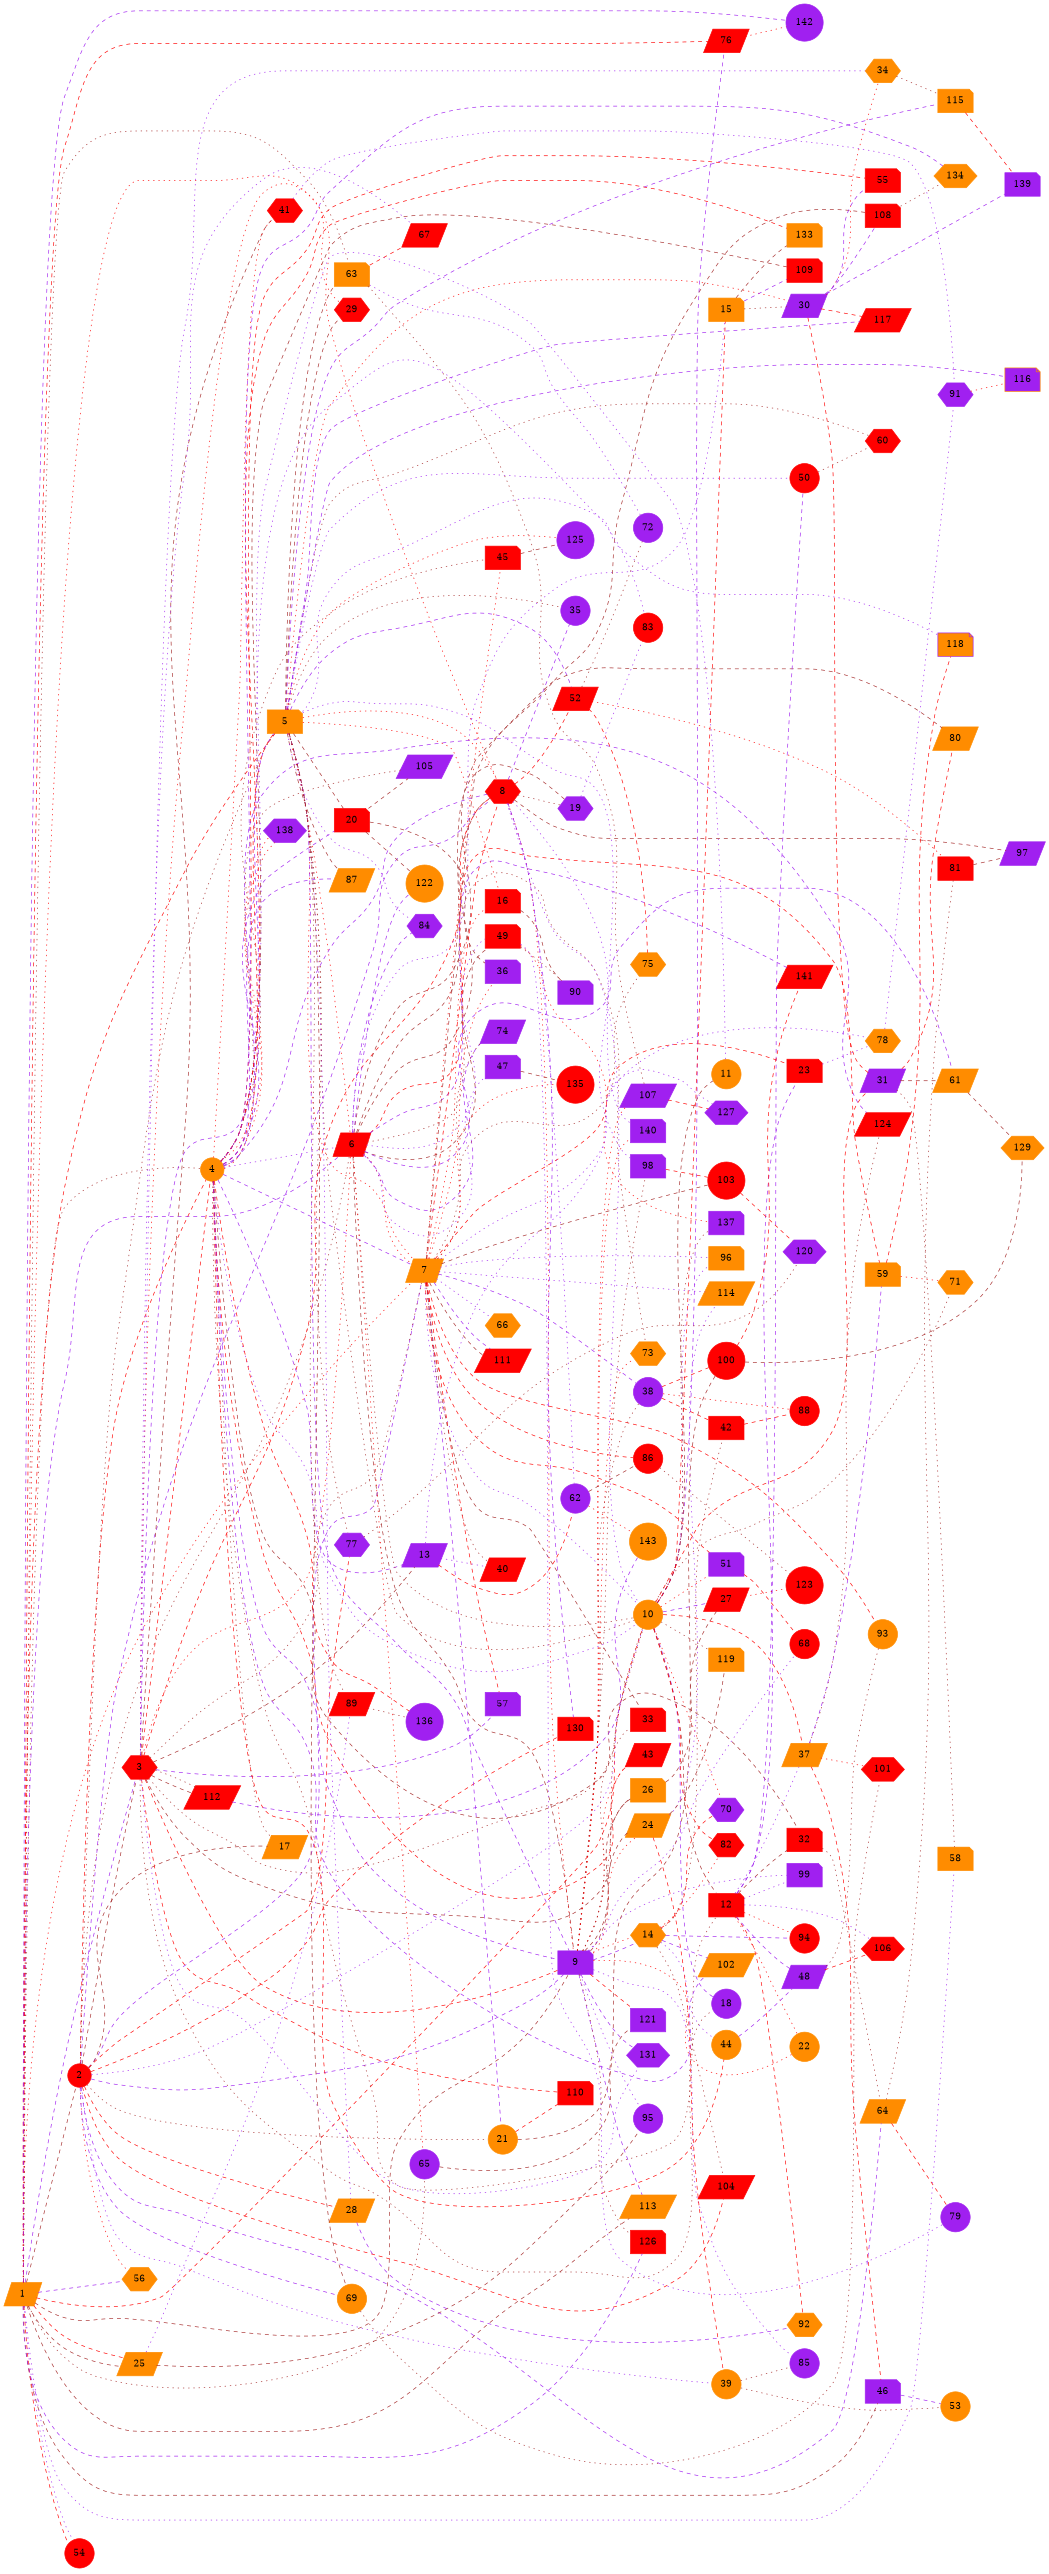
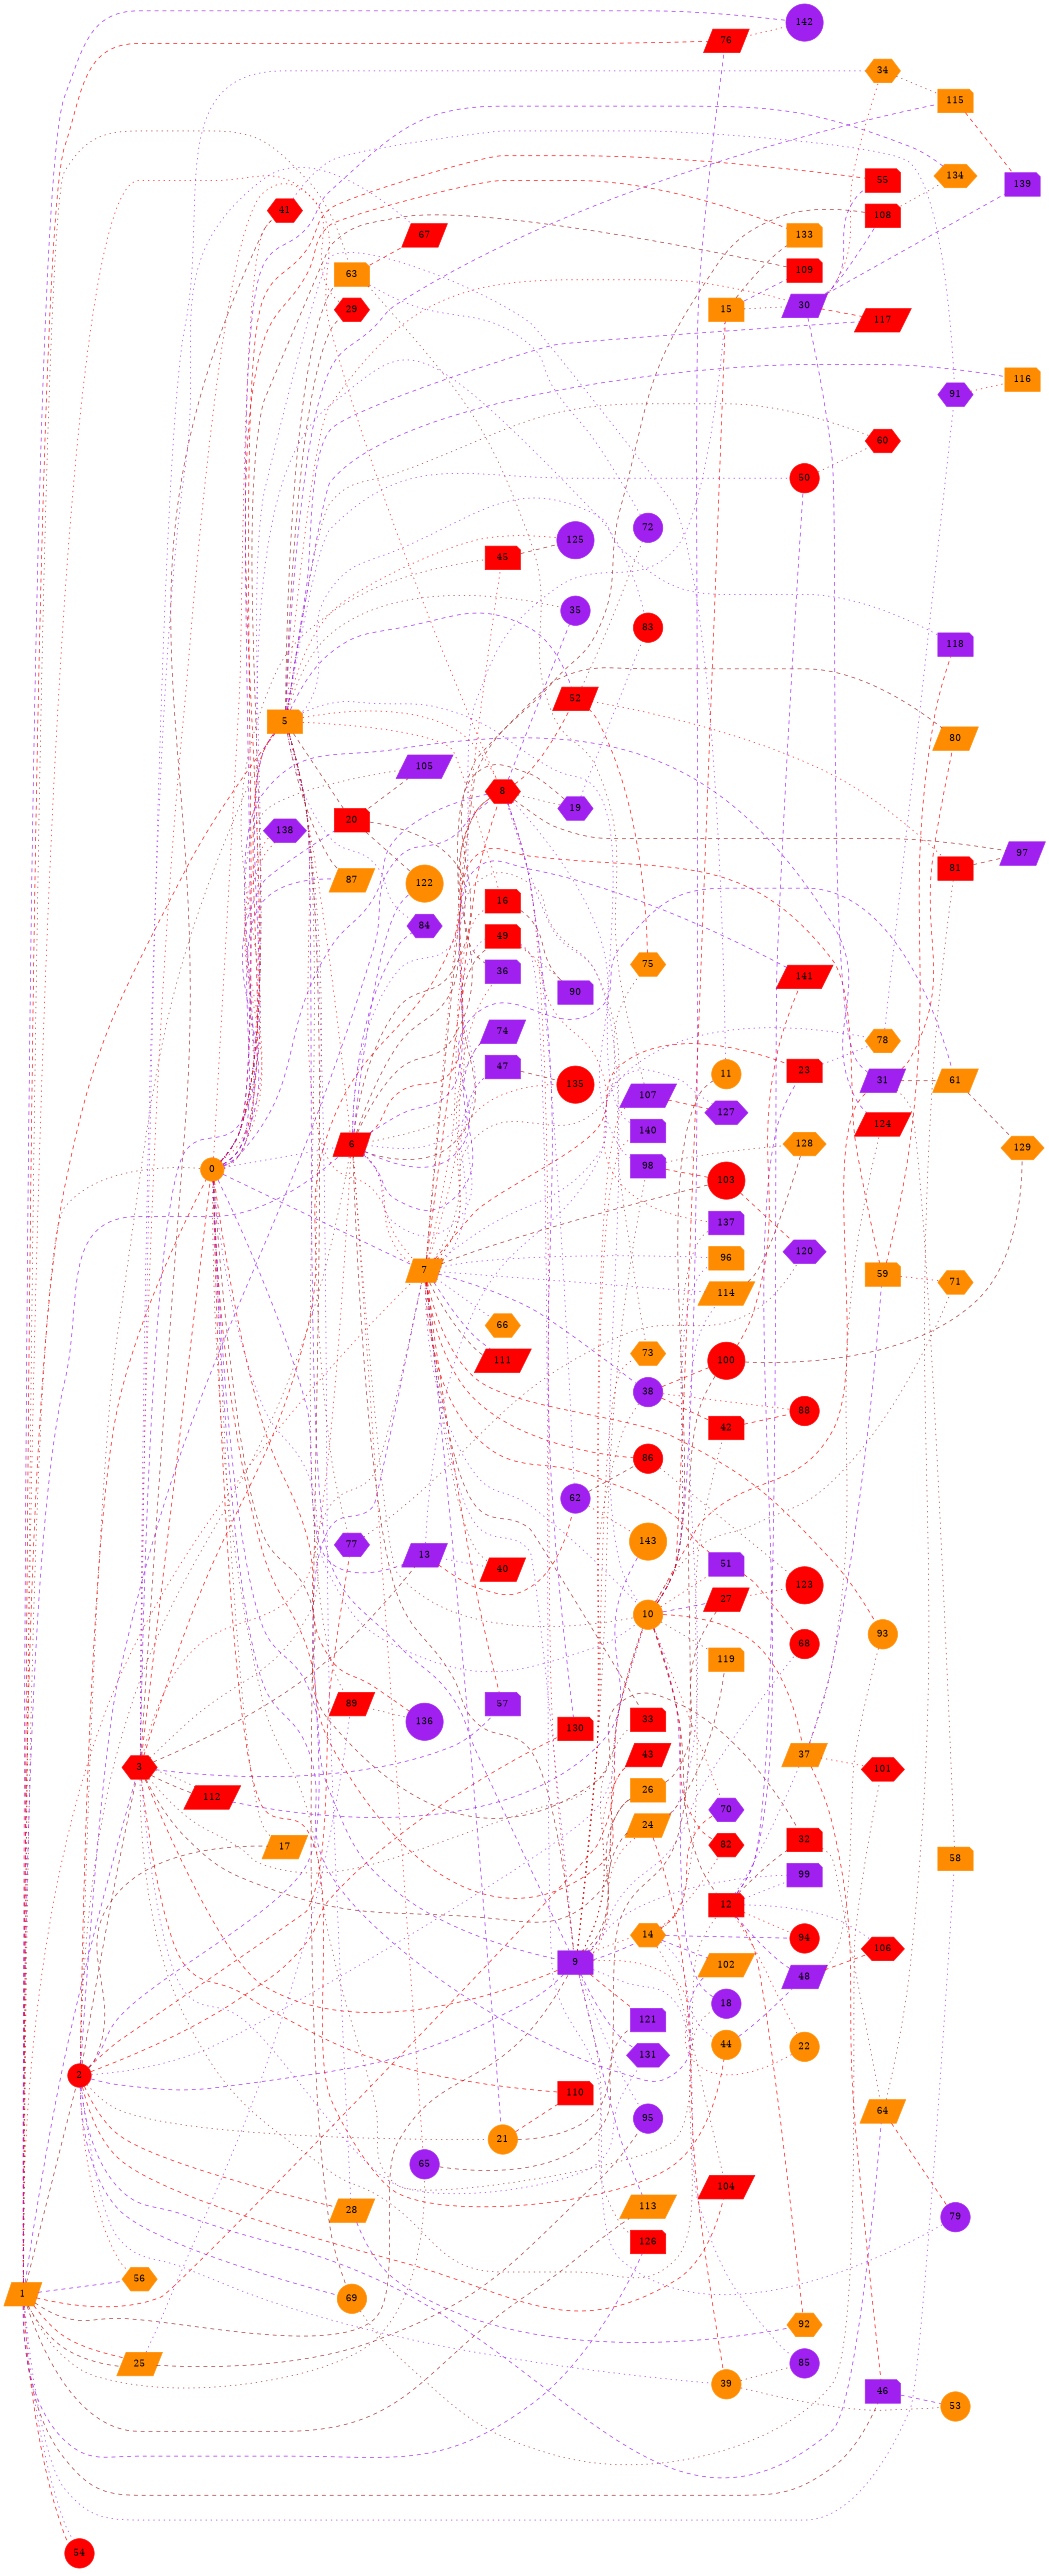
(1023, 380) -> (1023, 380)
(955, 645) -> (955, 645)
(835, 697) -> (835, 697)
none -> (805, 1144)
(212, 1170) -> (212, 1170)
none -> (466, 1193)
(348, 1327) -> none
none -> (537, 1596)
